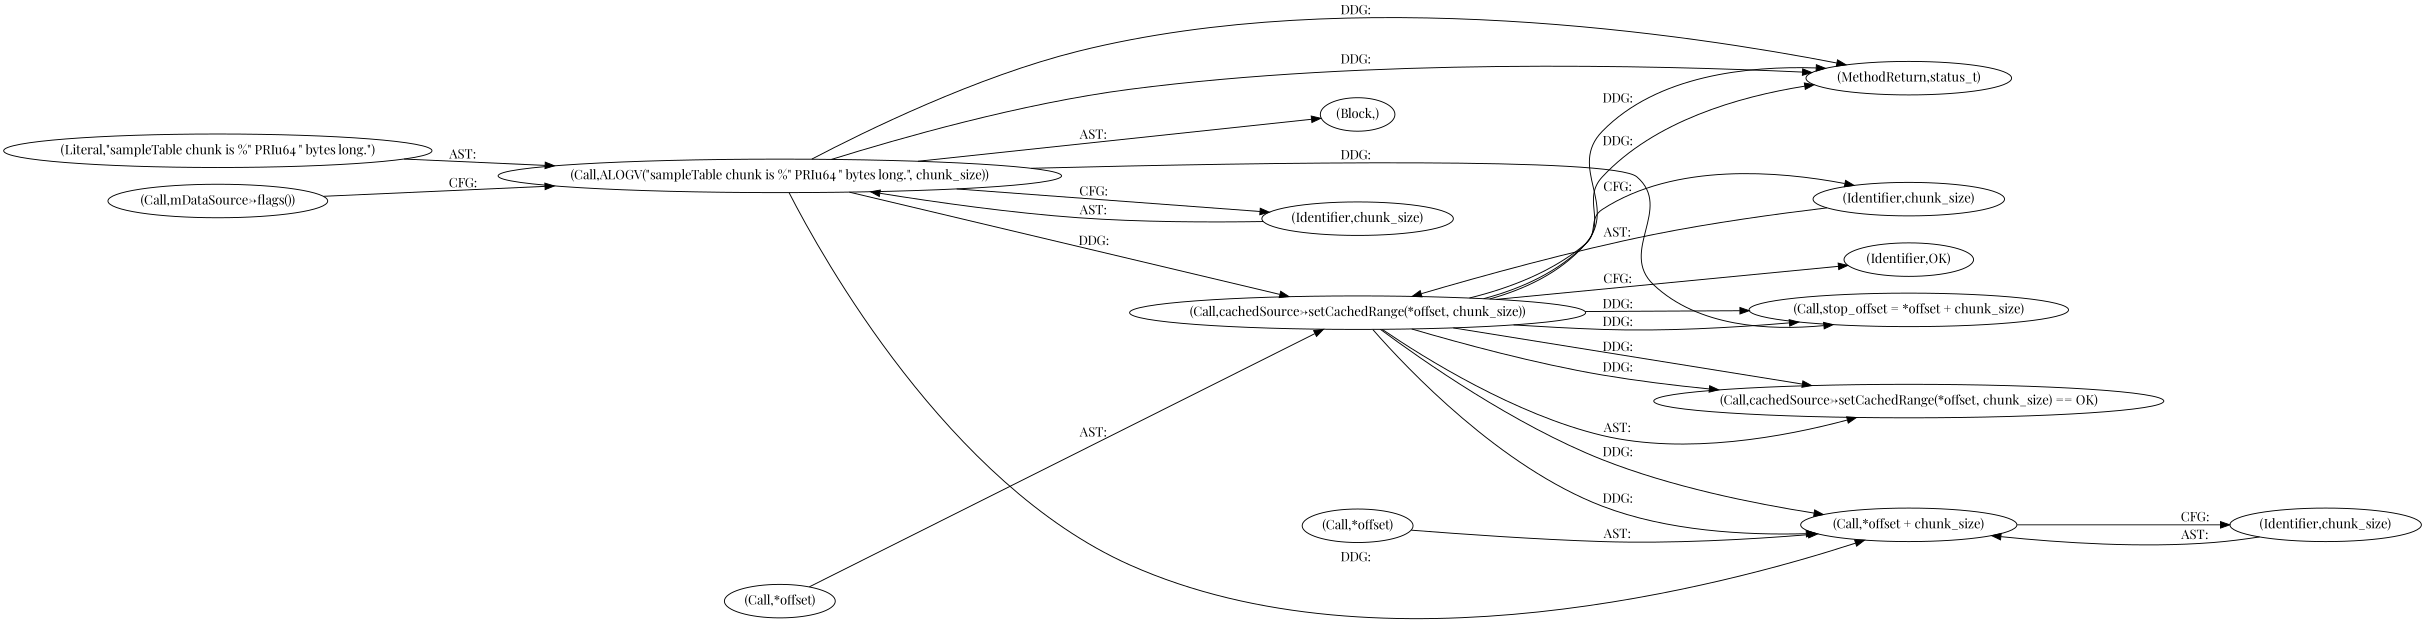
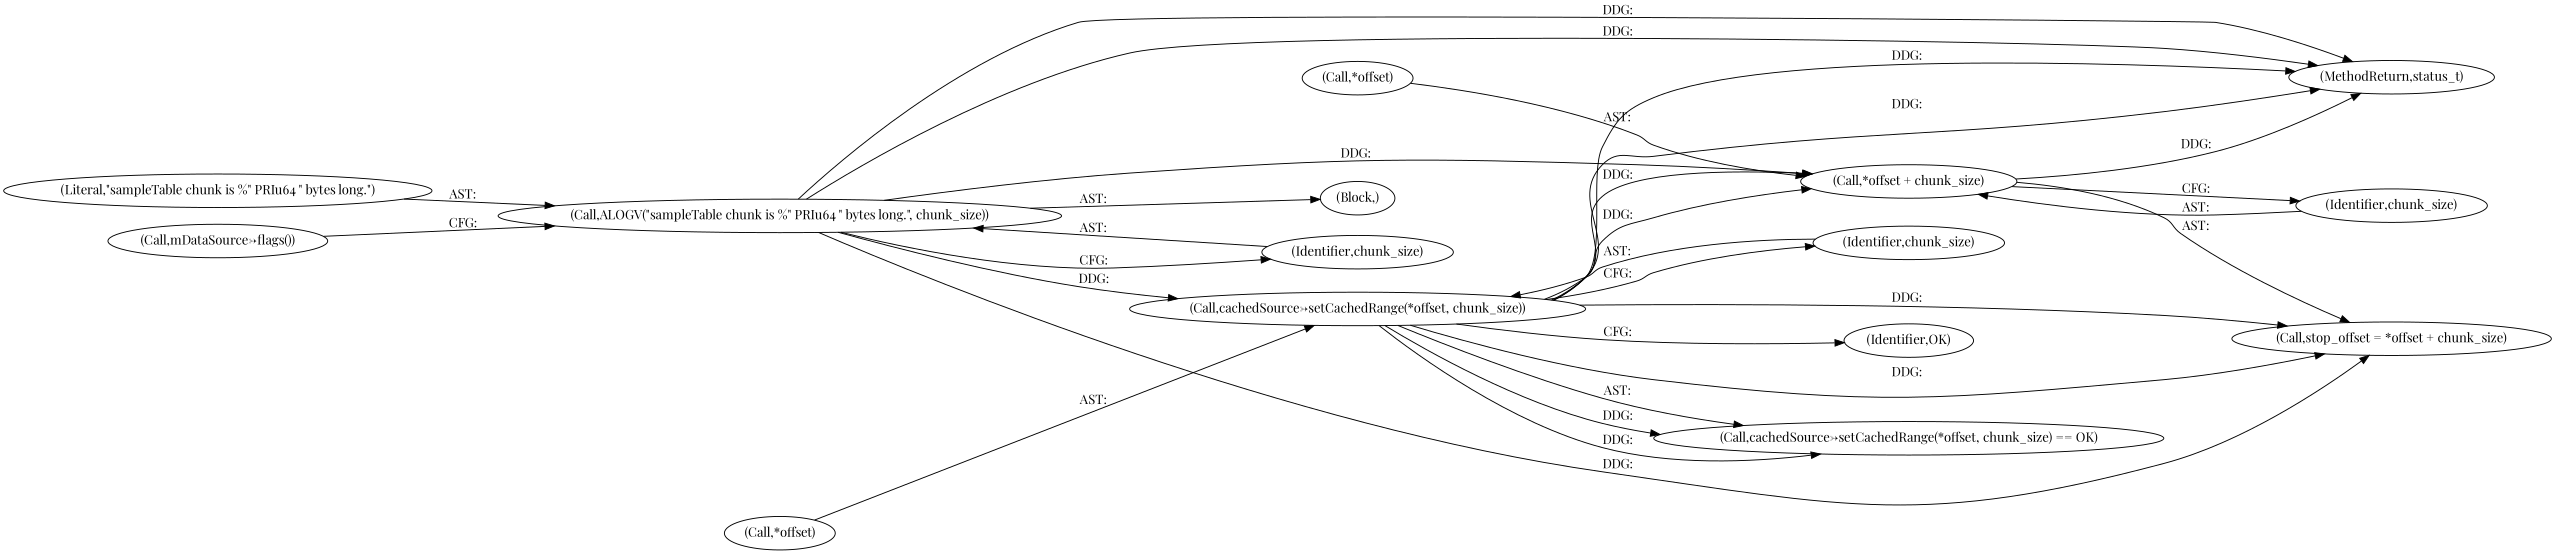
none -> (2189, 158)
none -> (2183, 235)
